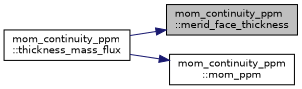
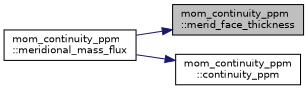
(67, 45) -> (70, 45)
(232, 70) -> (238, 70)
